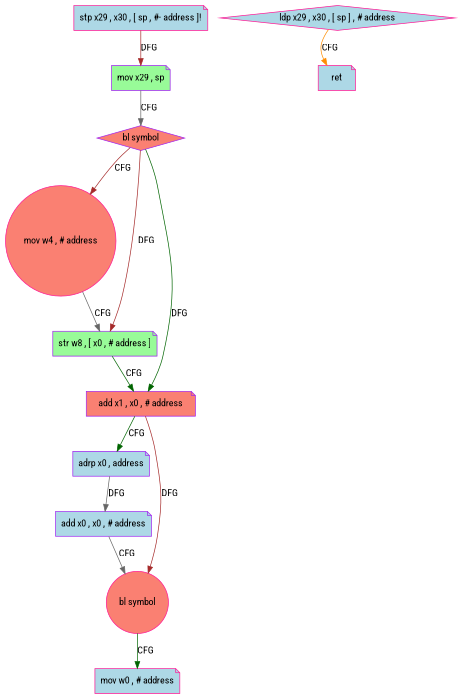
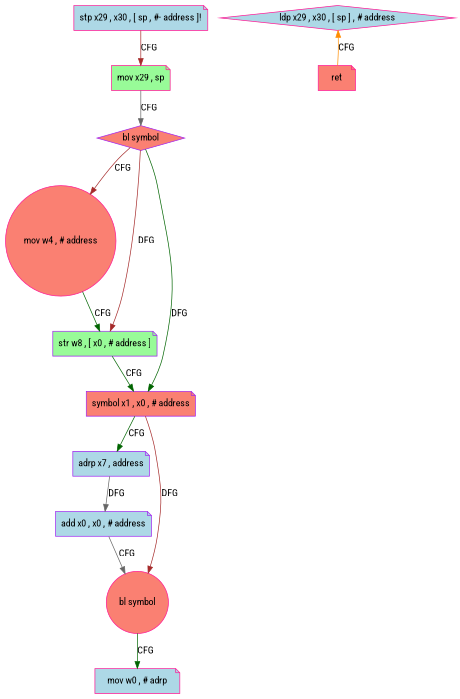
(321, 44) -> (338, 52)
(149, 48) -> (149, 48)
(141, 78) -> (141, 78)
(337, 78) -> (337, 78)
(90, 308) -> (90, 308)
(141, 404) -> (141, 404)
(111, 464) -> (111, 464)
(137, 681) -> (137, 681)
